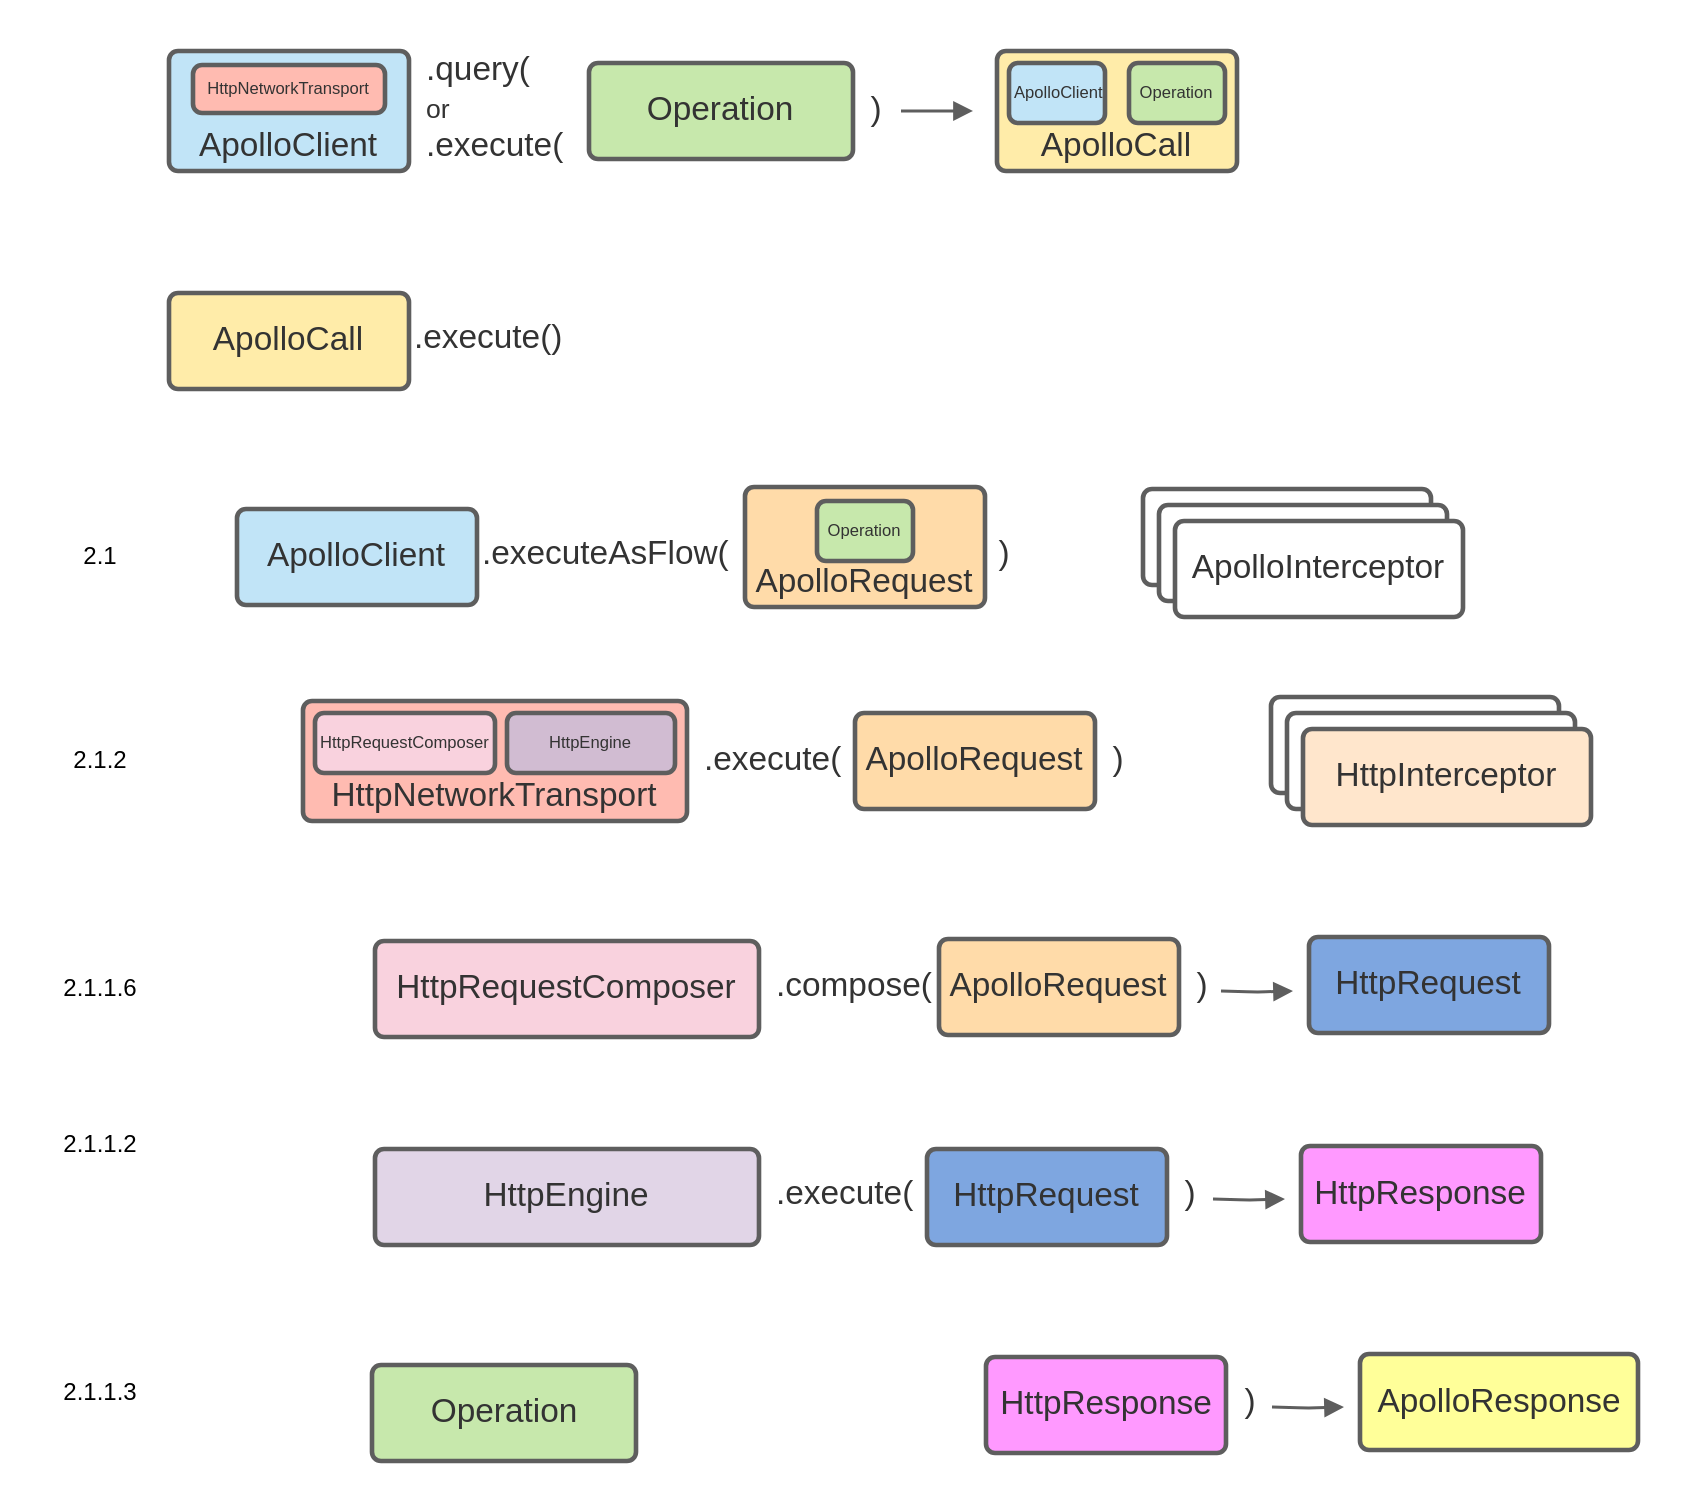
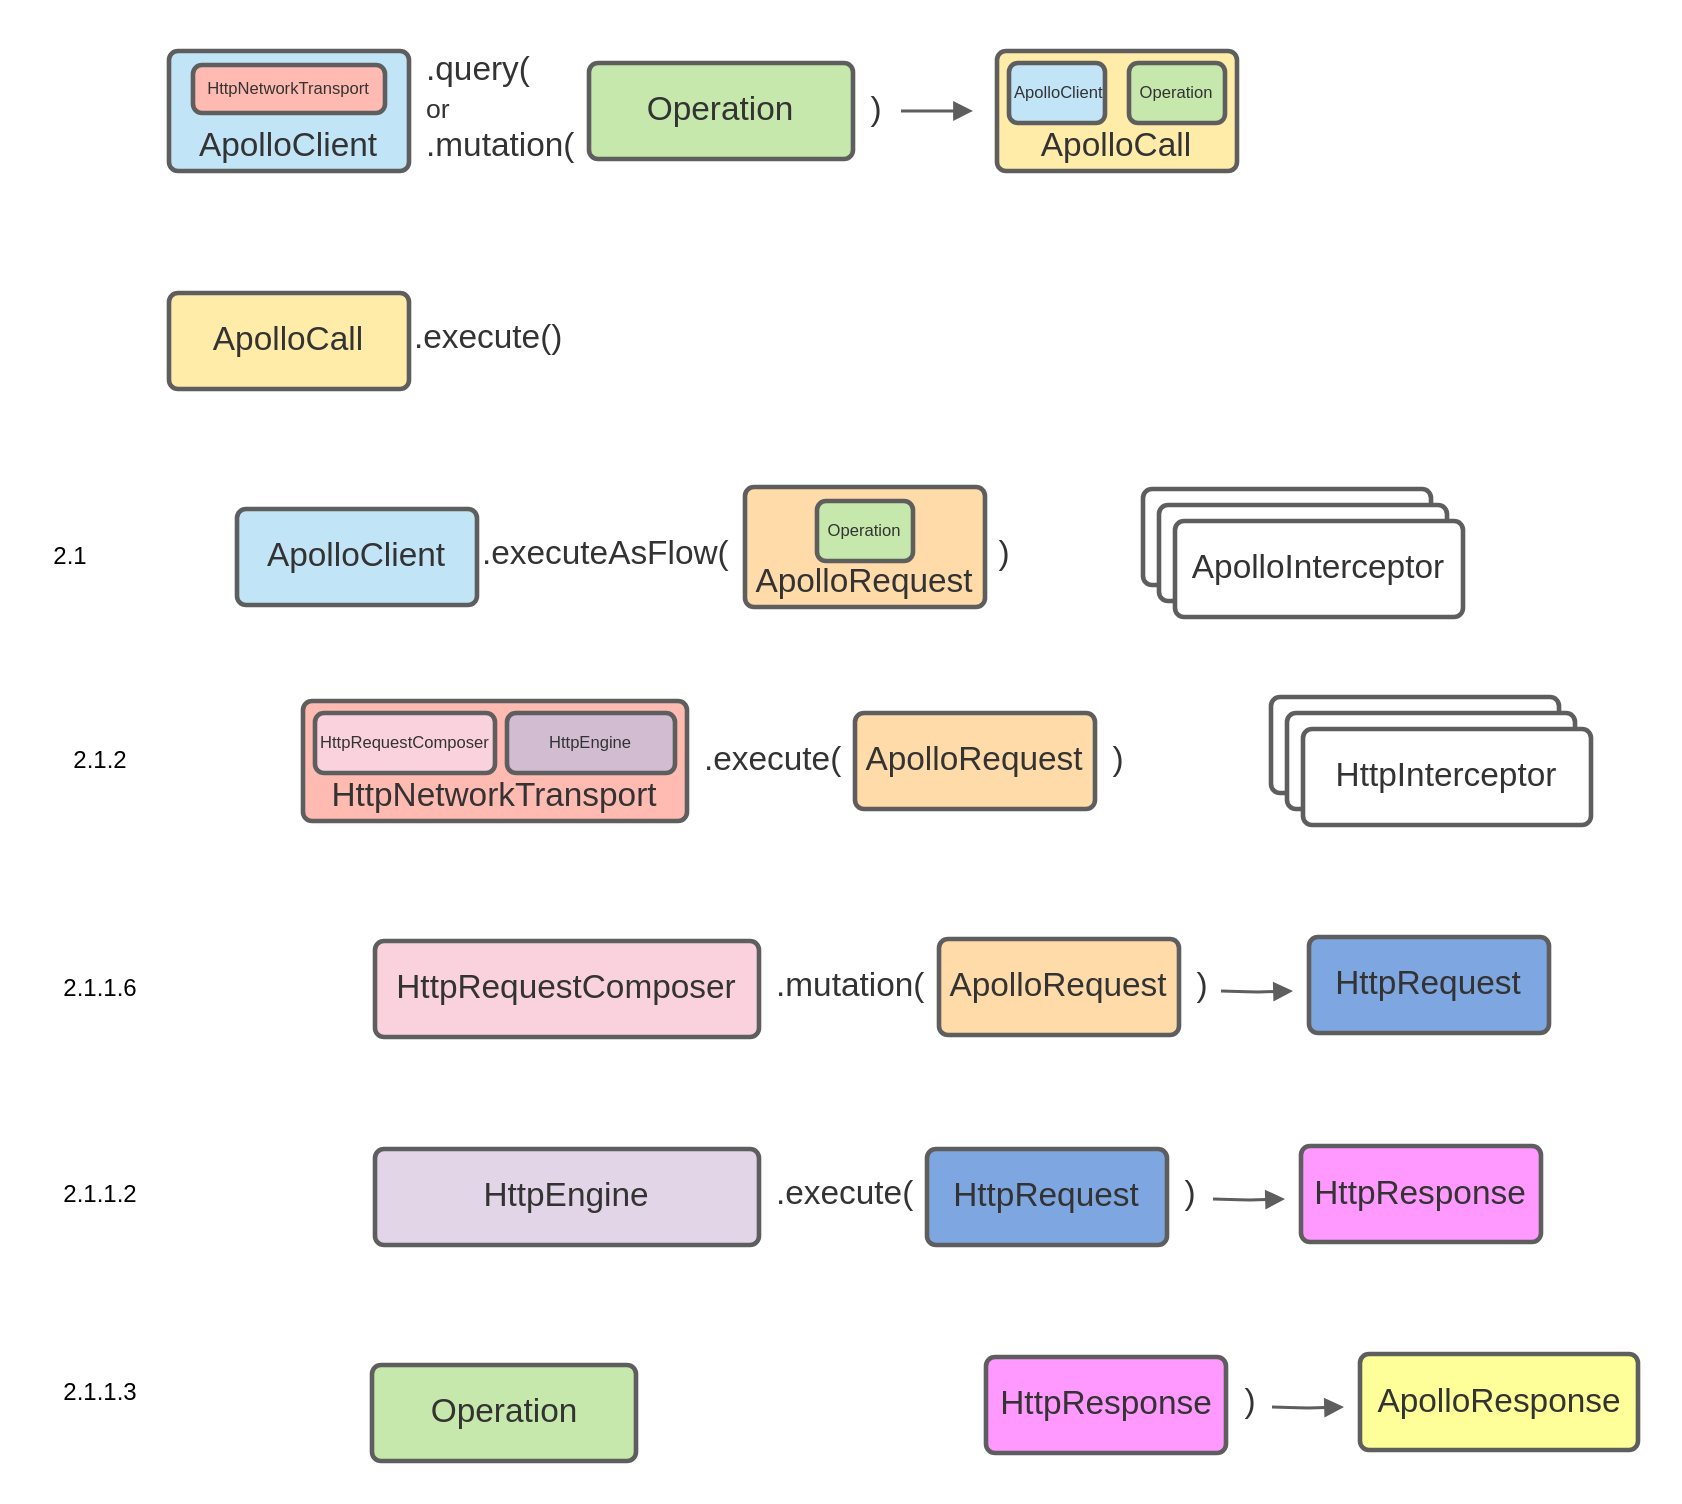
(541, 111) -> (541, 111)
(101, 557) -> (71, 557)
(1447, 777) -> (1447, 777)
(857, 987) -> (857, 987)
(101, 1144) -> (101, 1194)
